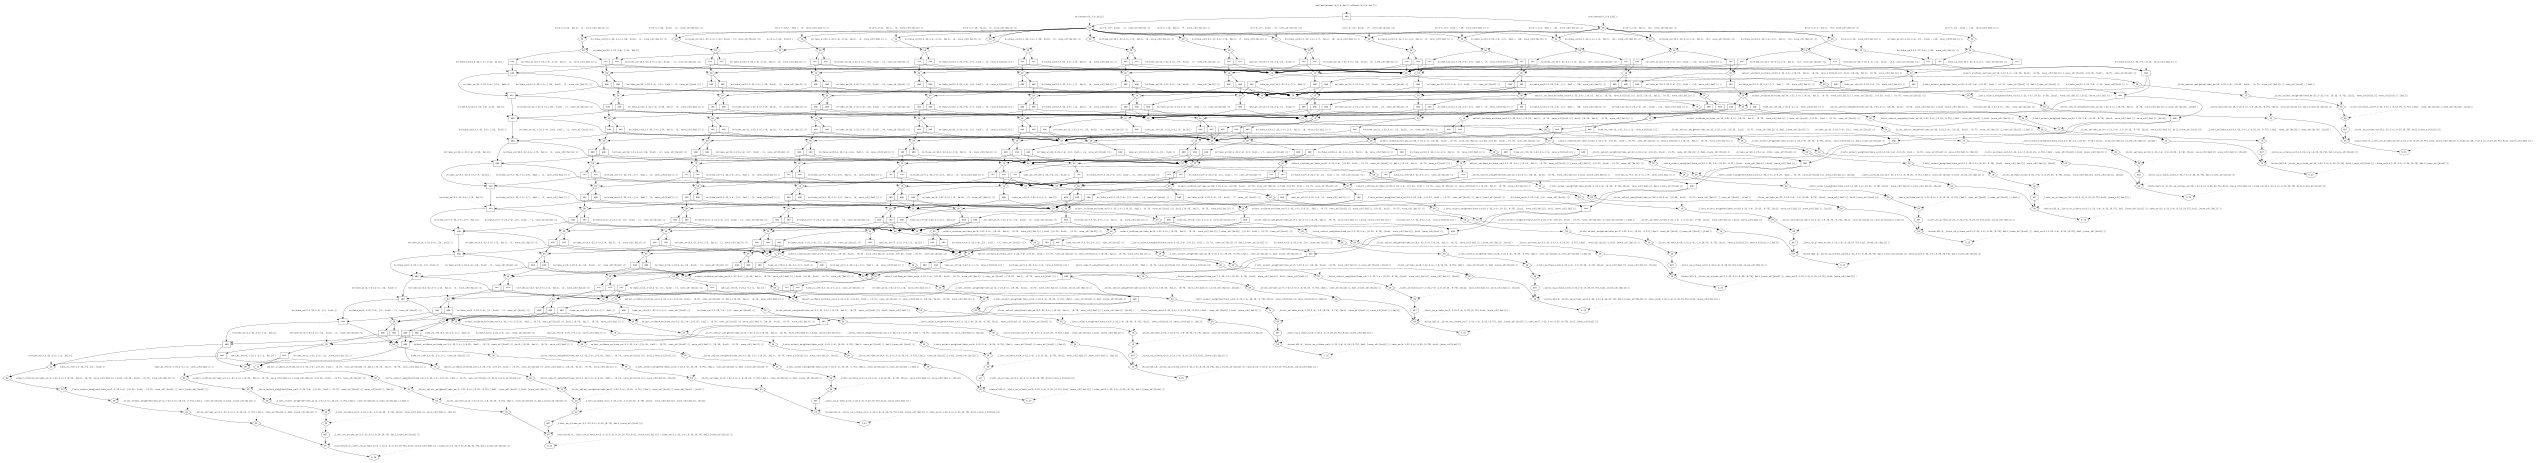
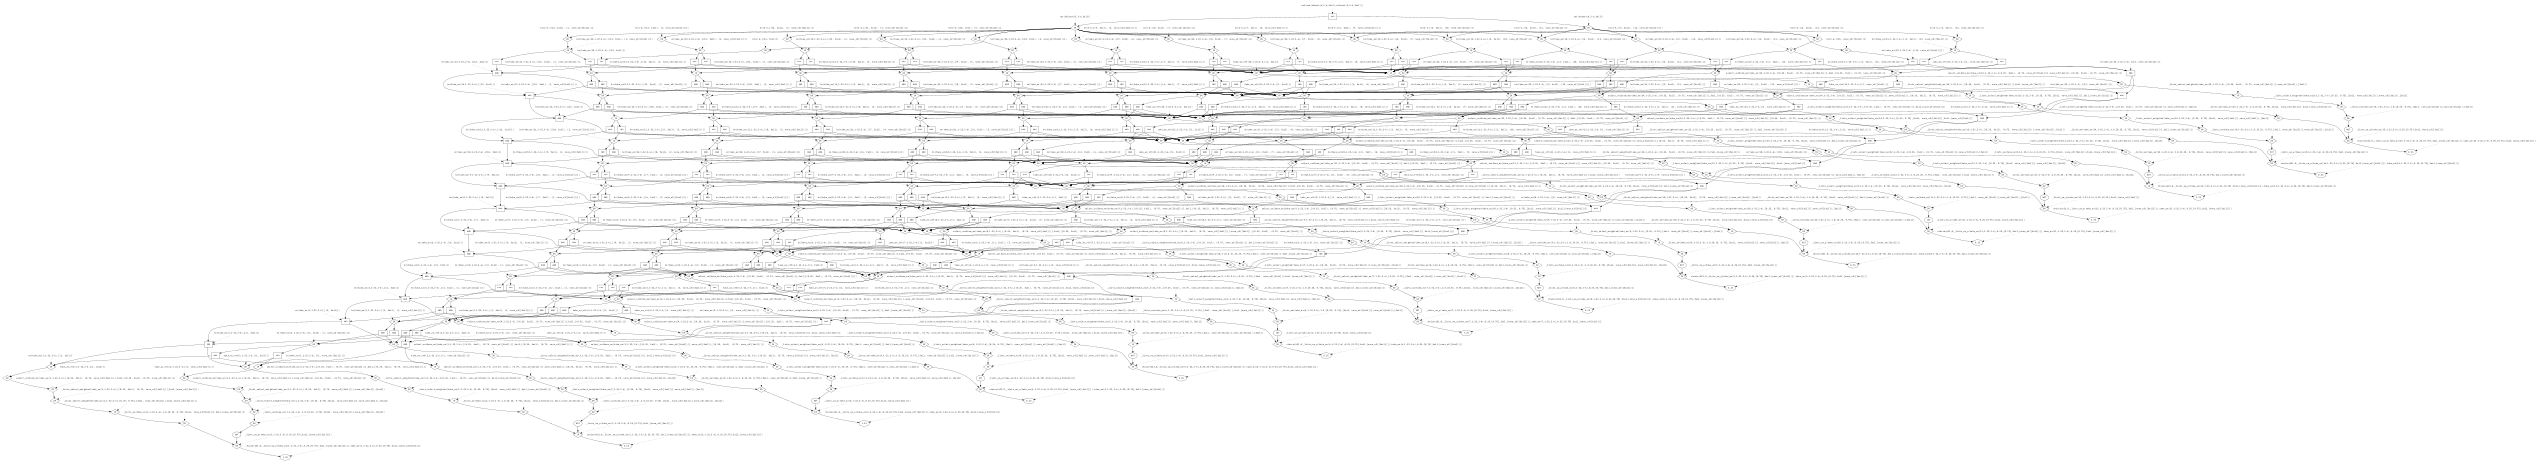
(1090, 17) -> (1075, 17)
(555, 107) -> none
none -> (1501, 130)
